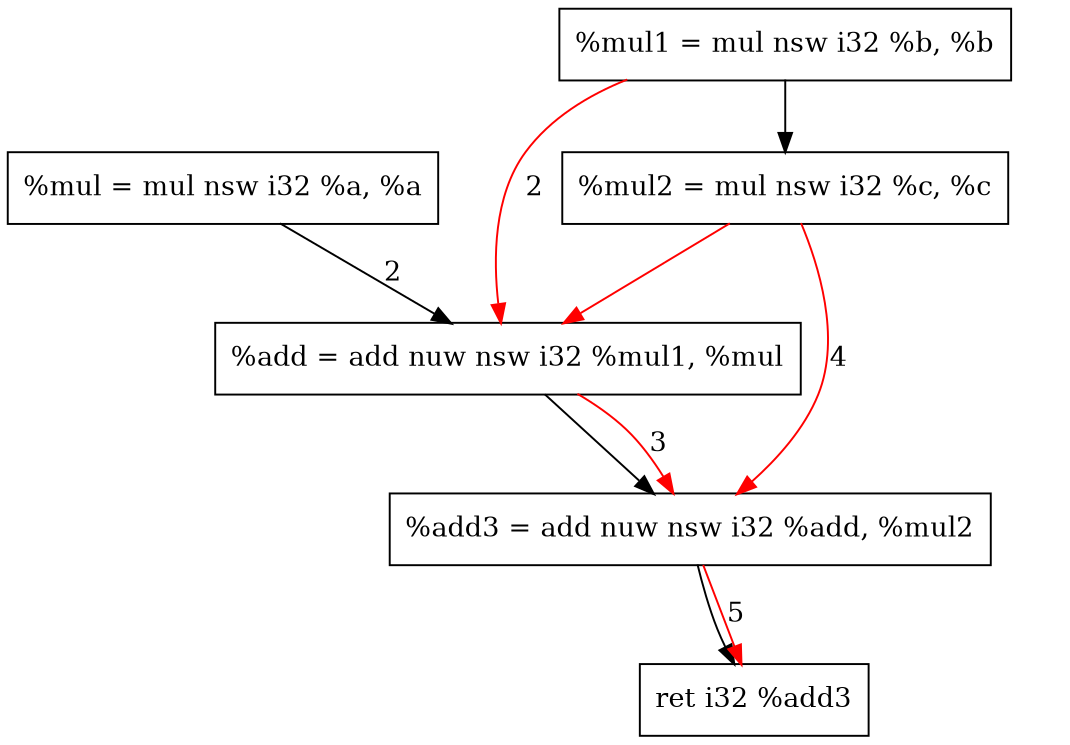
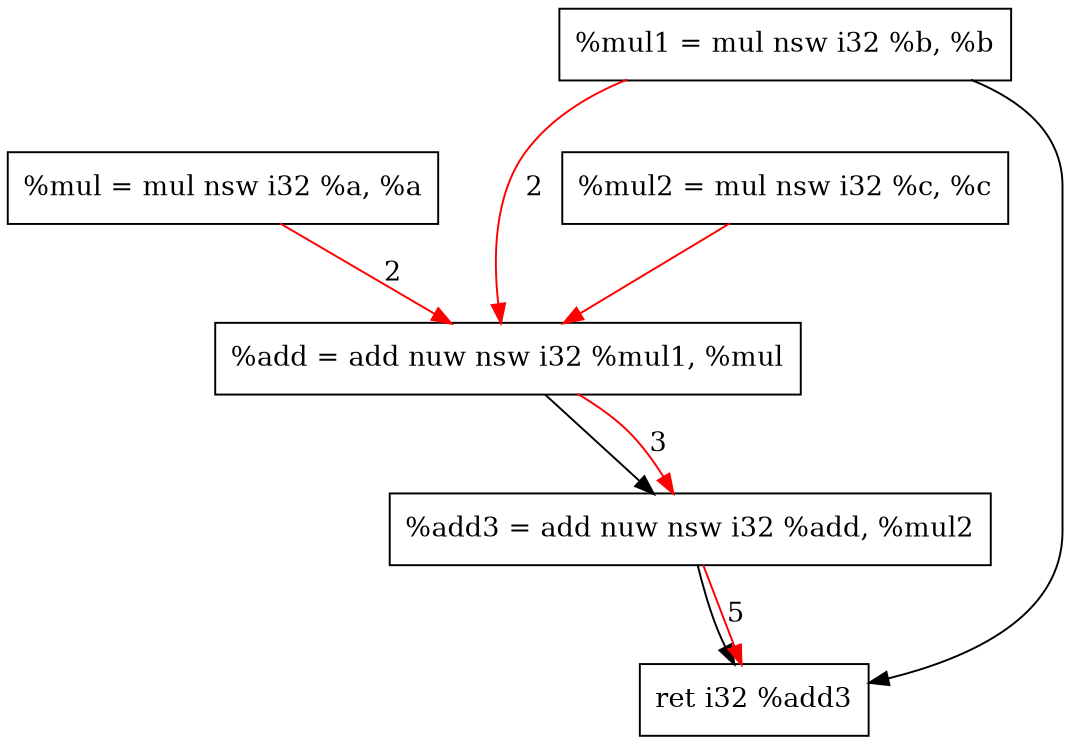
(785, 106) -> (1063, 407)
(357, 269) -> (357, 269)
(826, 363) -> none
